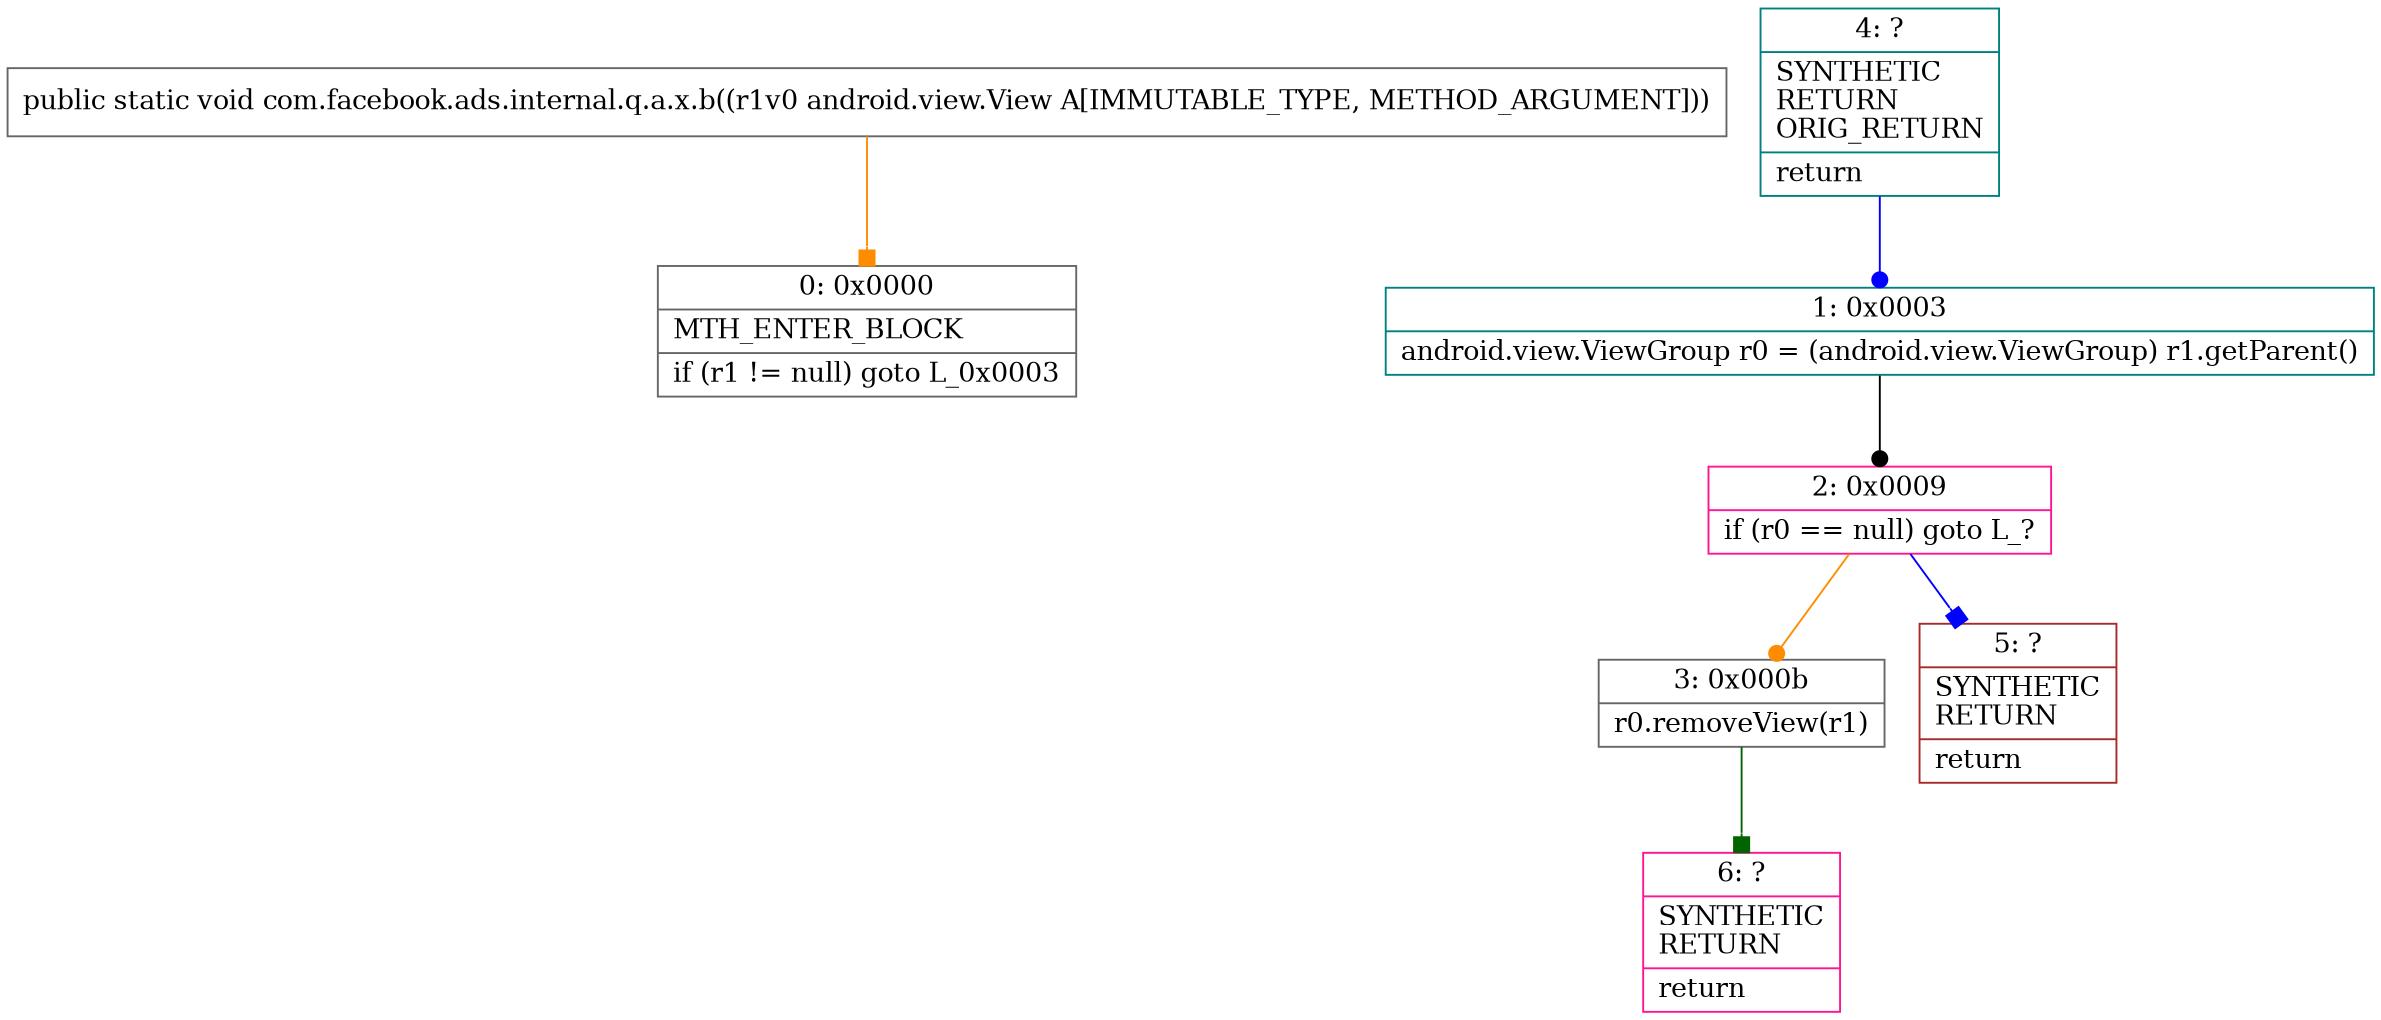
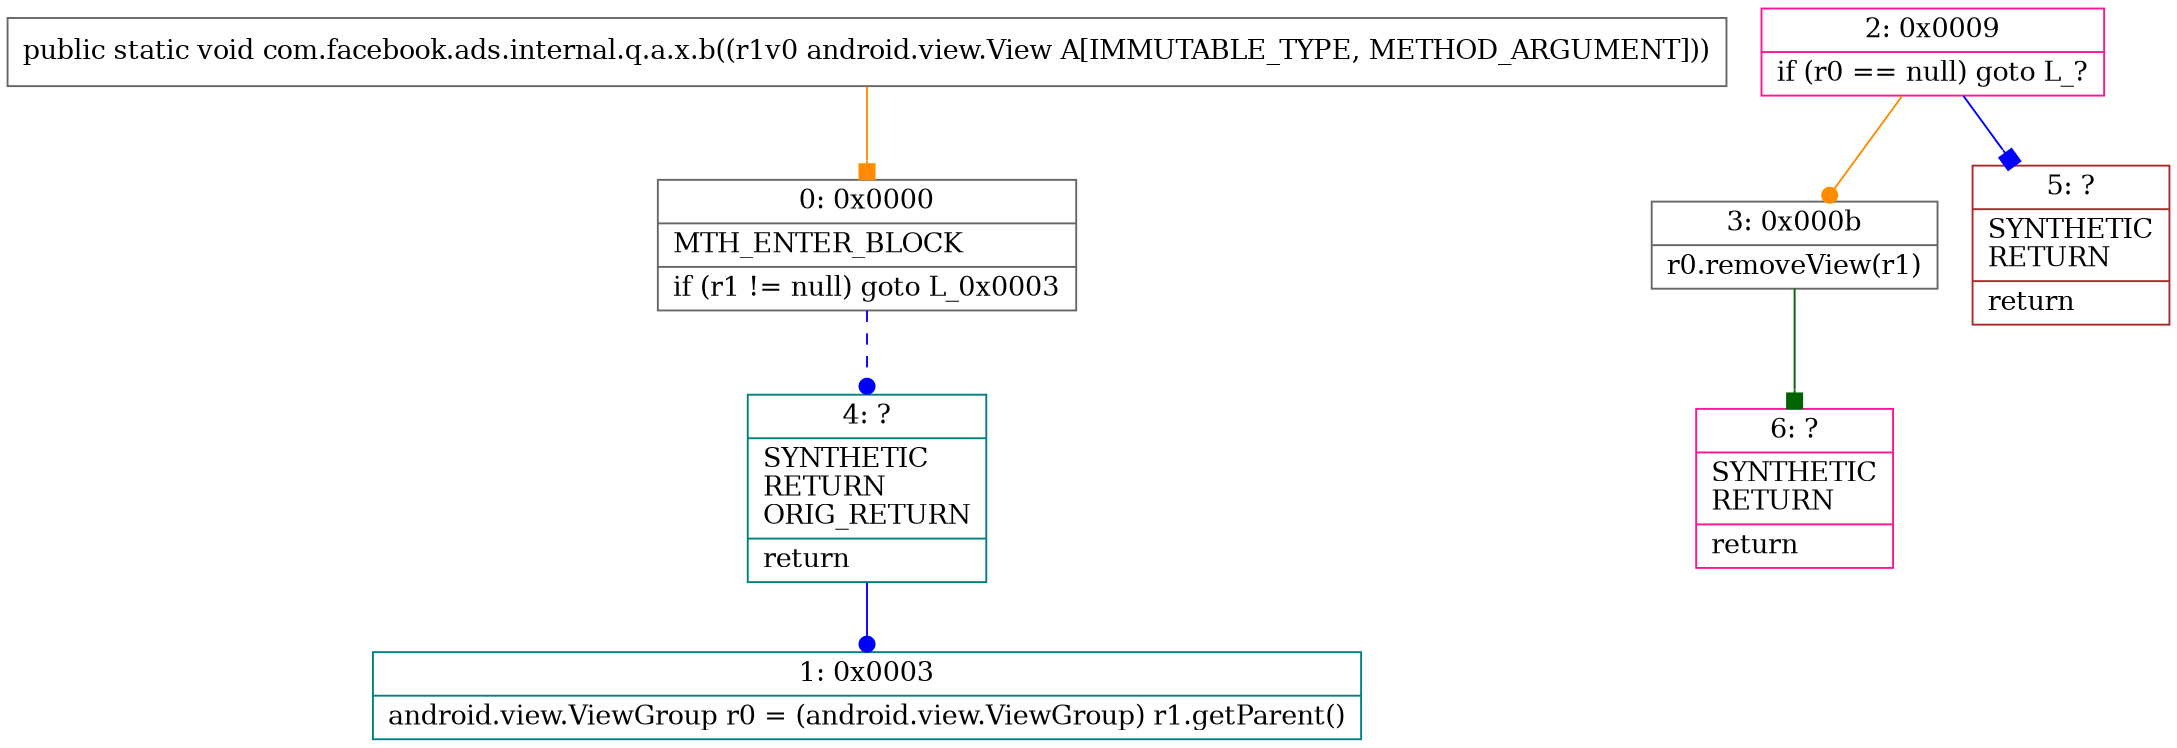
none -> (867, 345)
(1880, 413) -> none
